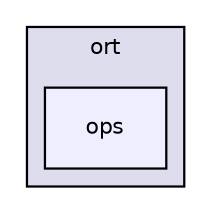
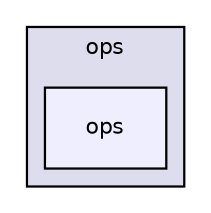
(106, 48) -> (106, 48)
